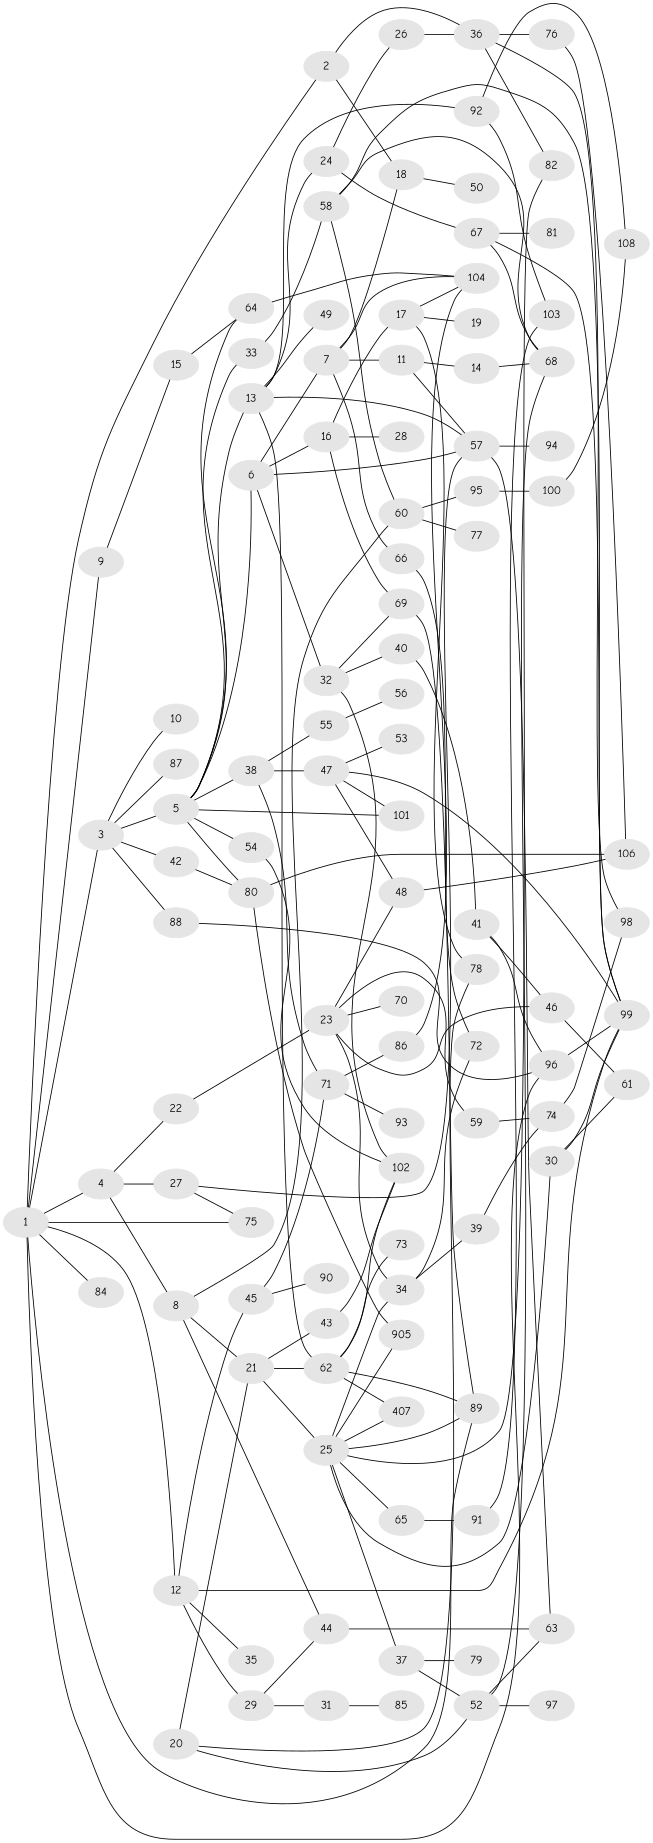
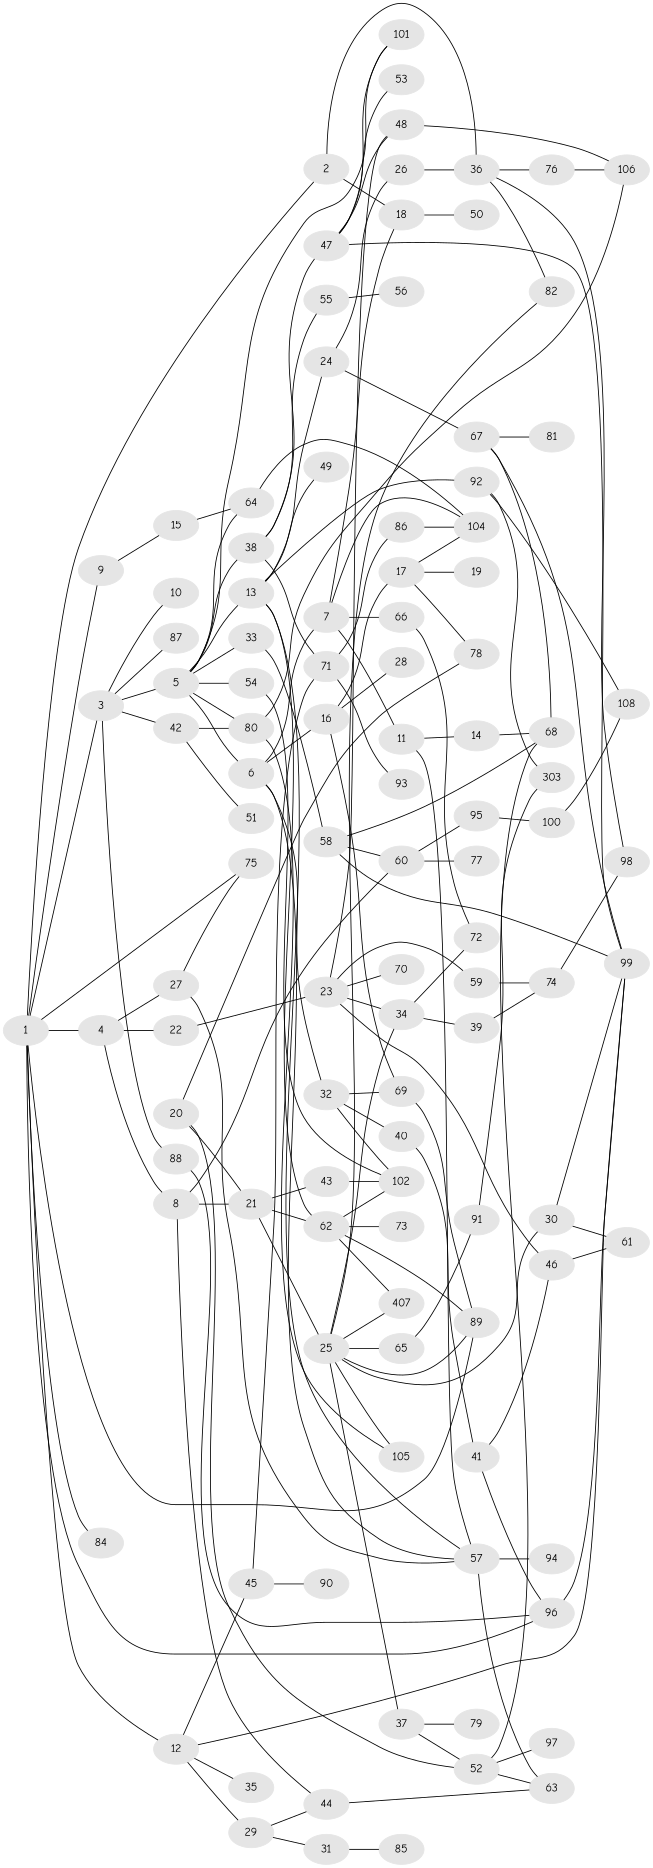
(552, 315) -> (552, 778)
none -> (251, 819)
(402, 1335) -> (402, 1457)
